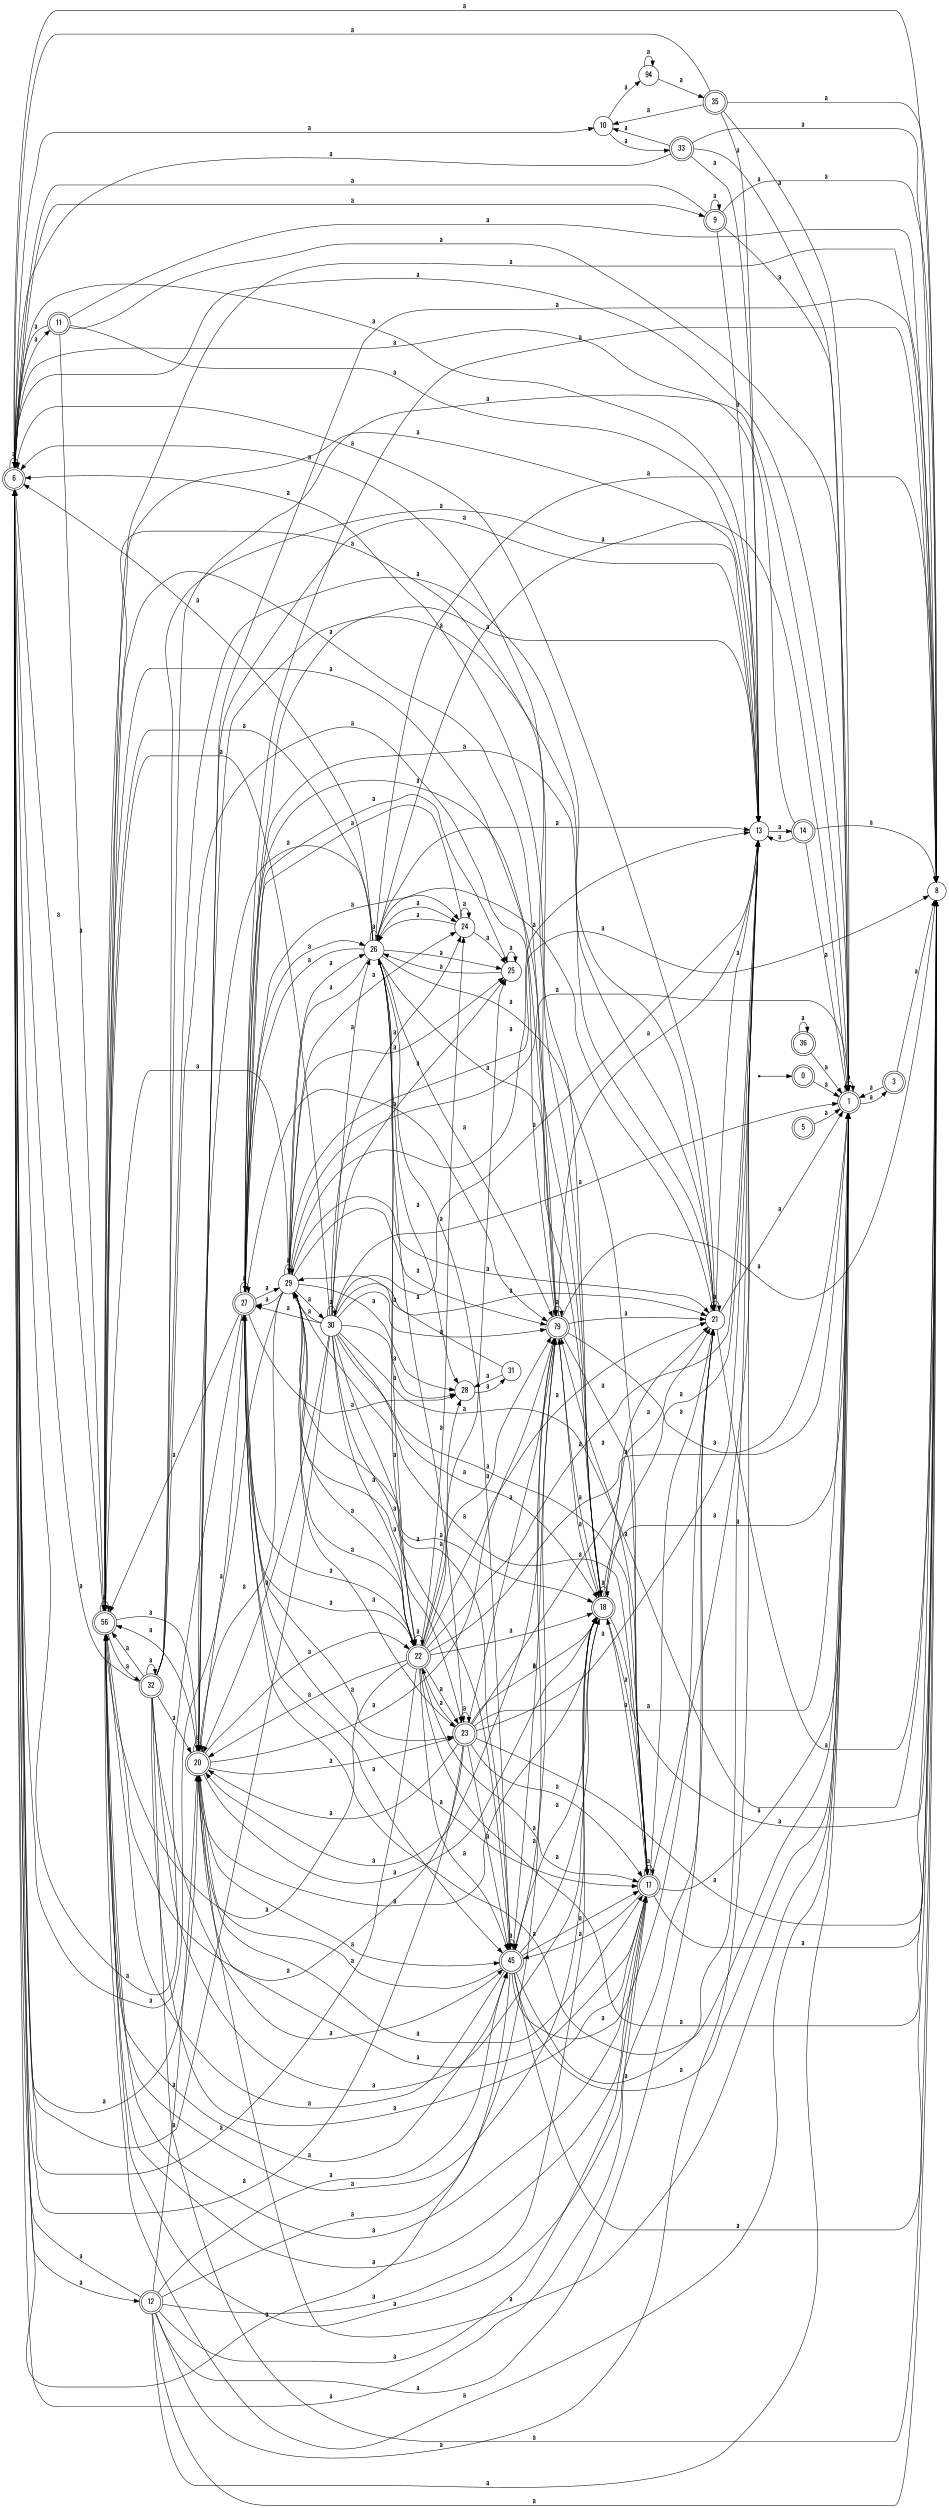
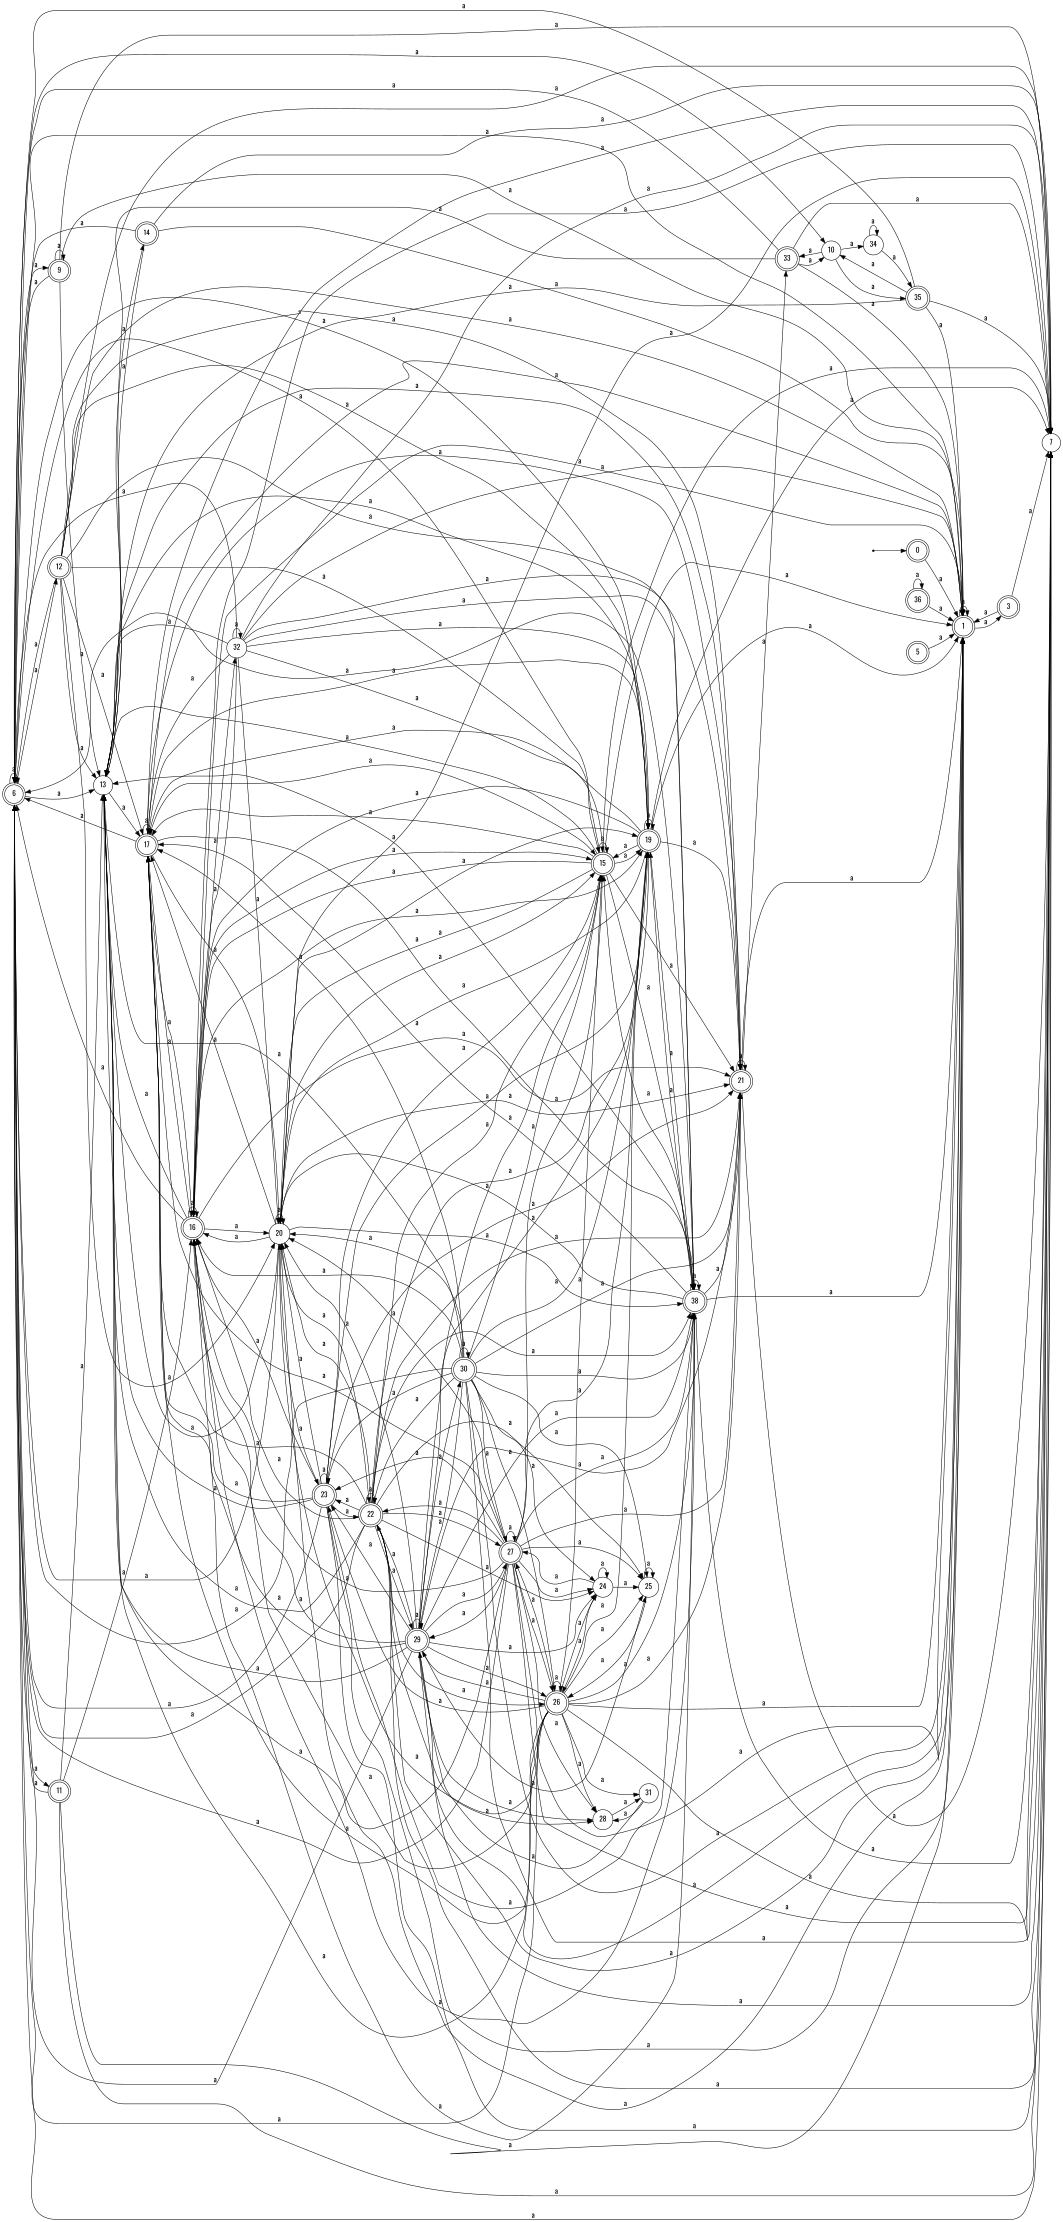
(649, 75) -> (873, 245)
none -> (861, 290)
(552, 656) -> (764, 673)
(937, 891) -> (1051, 443)
(374, 950) -> (557, 1703)
(289, 1284) -> (417, 1640)
(715, 1320) -> (741, 1081)
(331, 1326) -> (464, 1370)
(558, 1327) -> (649, 841)
(397, 1372) -> none
(393, 1453) -> (584, 1770)
(734, 1468) -> (123, 813)
(228, 1536) -> (429, 1360)
(603, 1608) -> (695, 1301)
(105, 1623) -> (193, 1228)
(151, 1686) -> (237, 648)
(198, 1763) -> (279, 1234)
(511, 1961) -> (603, 864)
